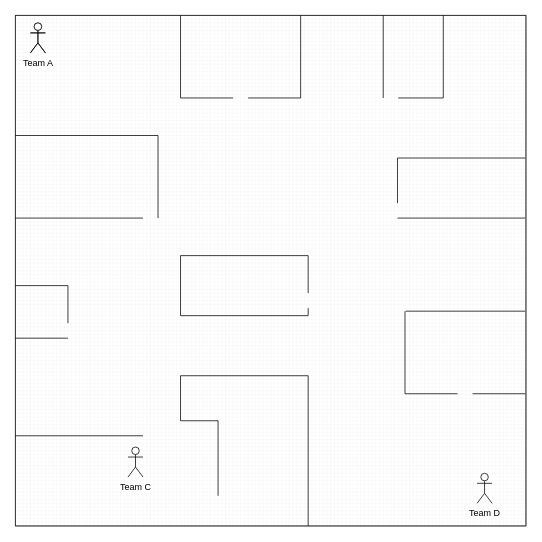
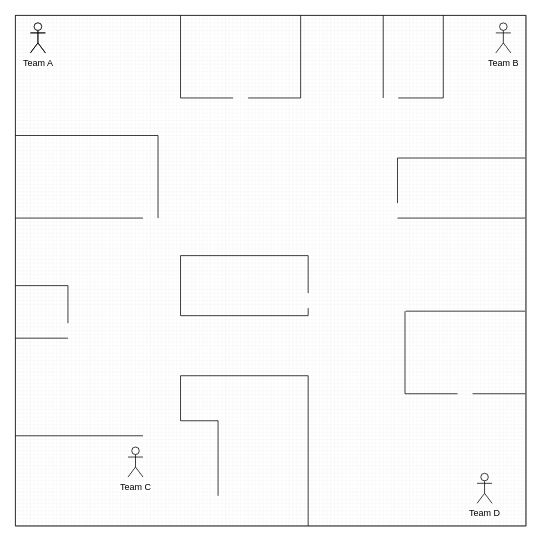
none -> (503, 38)
